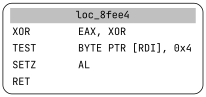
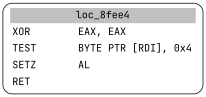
(69, 32) -> (69, 32)
